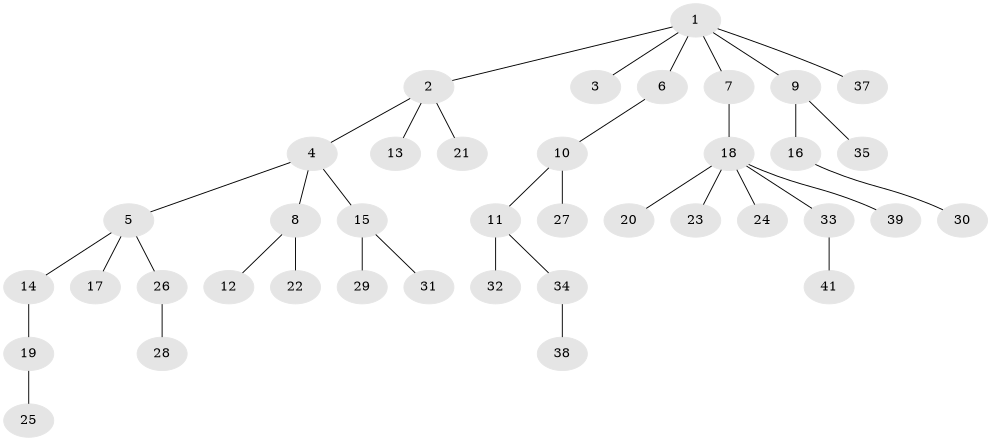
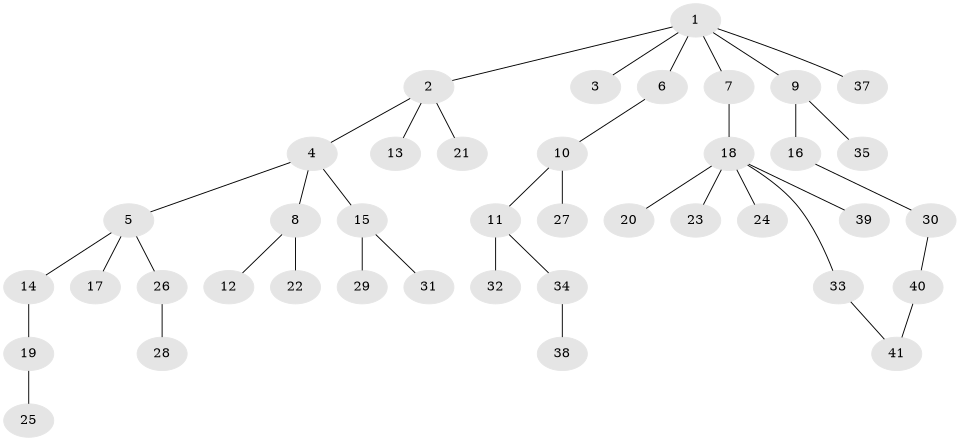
none -> (918, 287)
